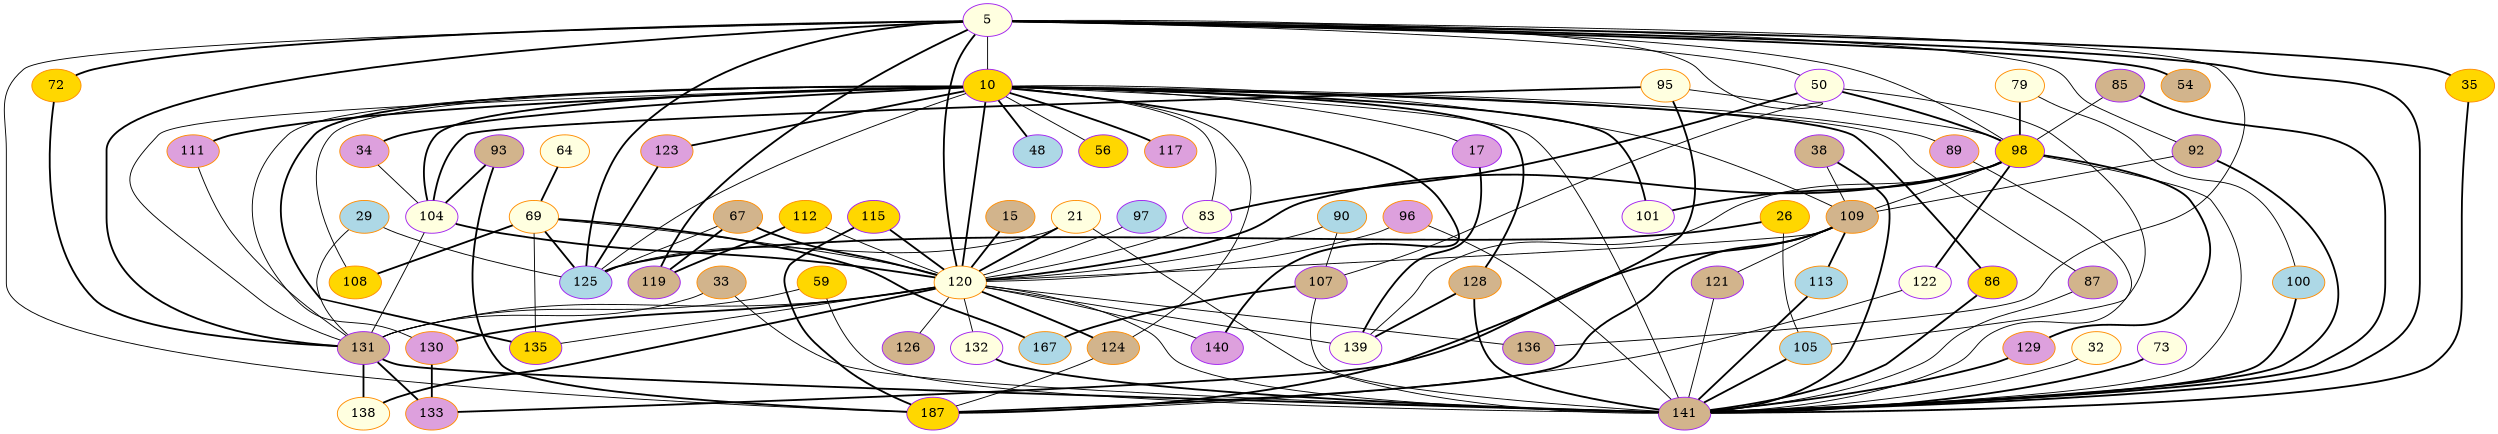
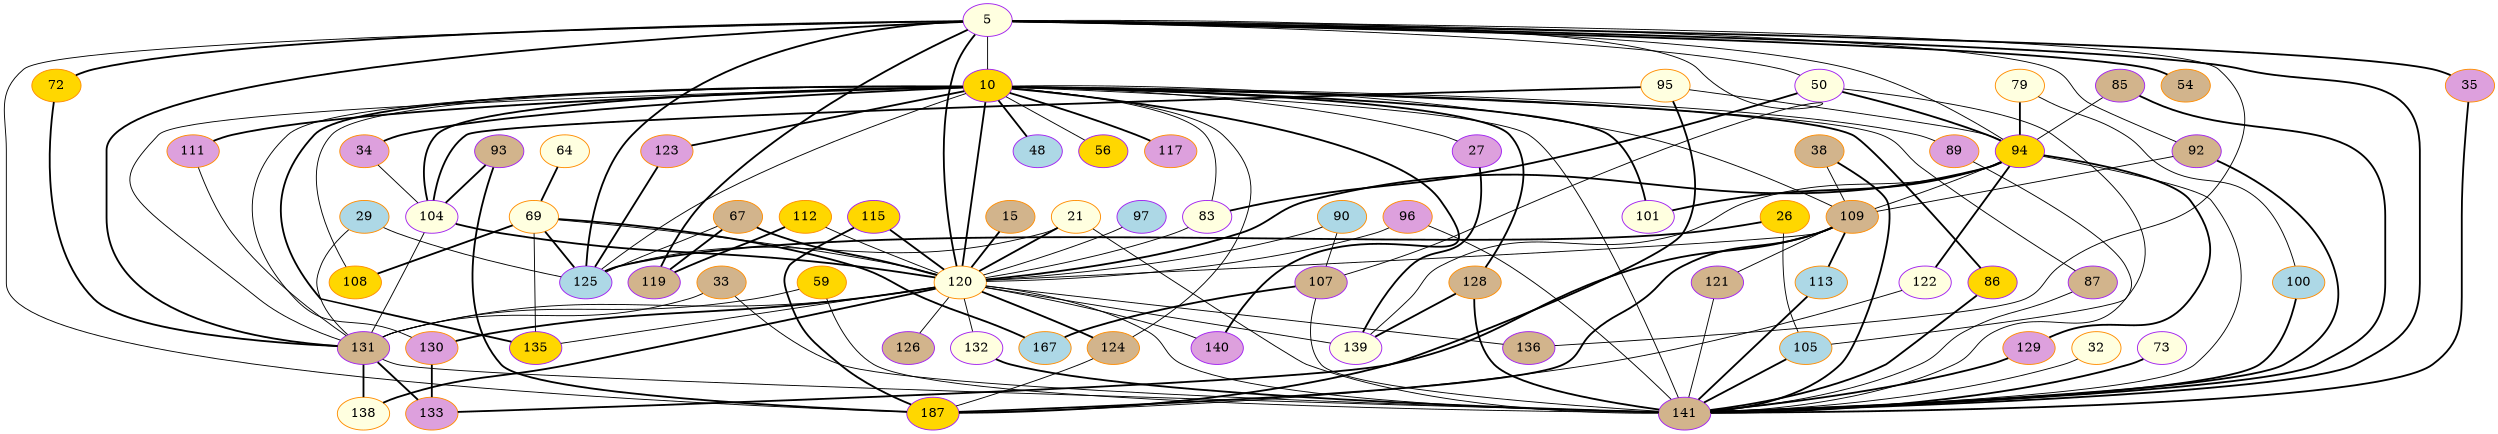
(2470, 86) -> (2470, 86)
(1477, 151) -> (1477, 151)
(1819, 151) -> (1819, 151)
(2020, 151) -> (2020, 151)
(892, 389) -> (892, 389)
